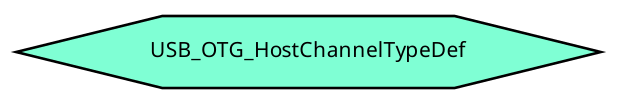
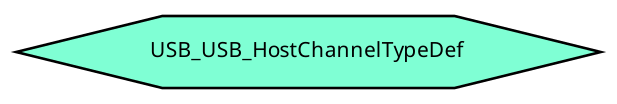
(308, 52) -> (308, 52)
